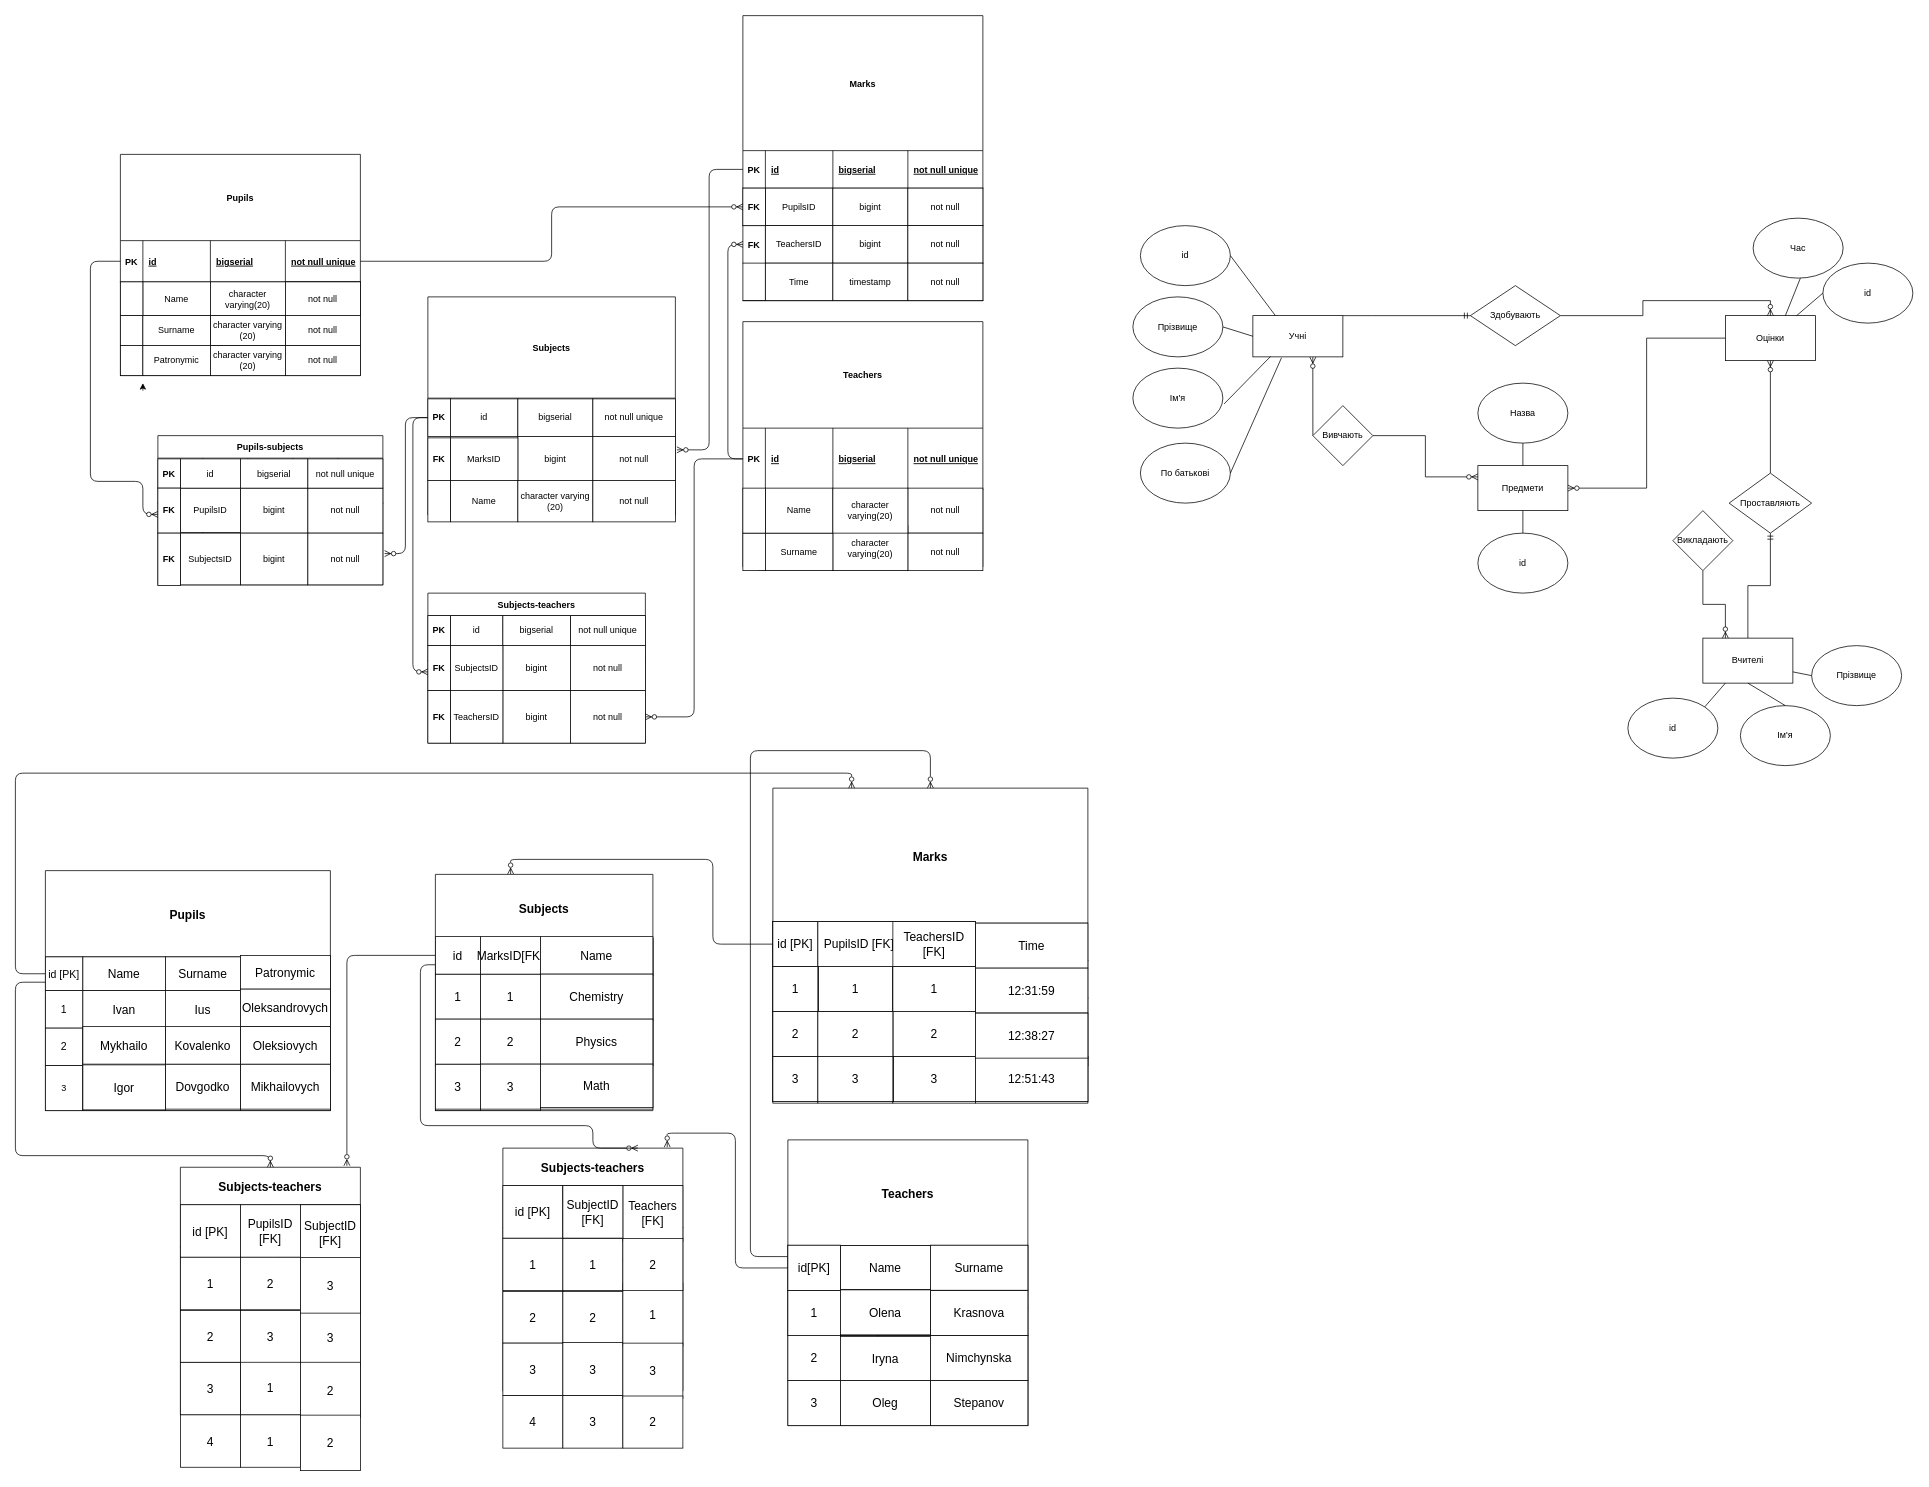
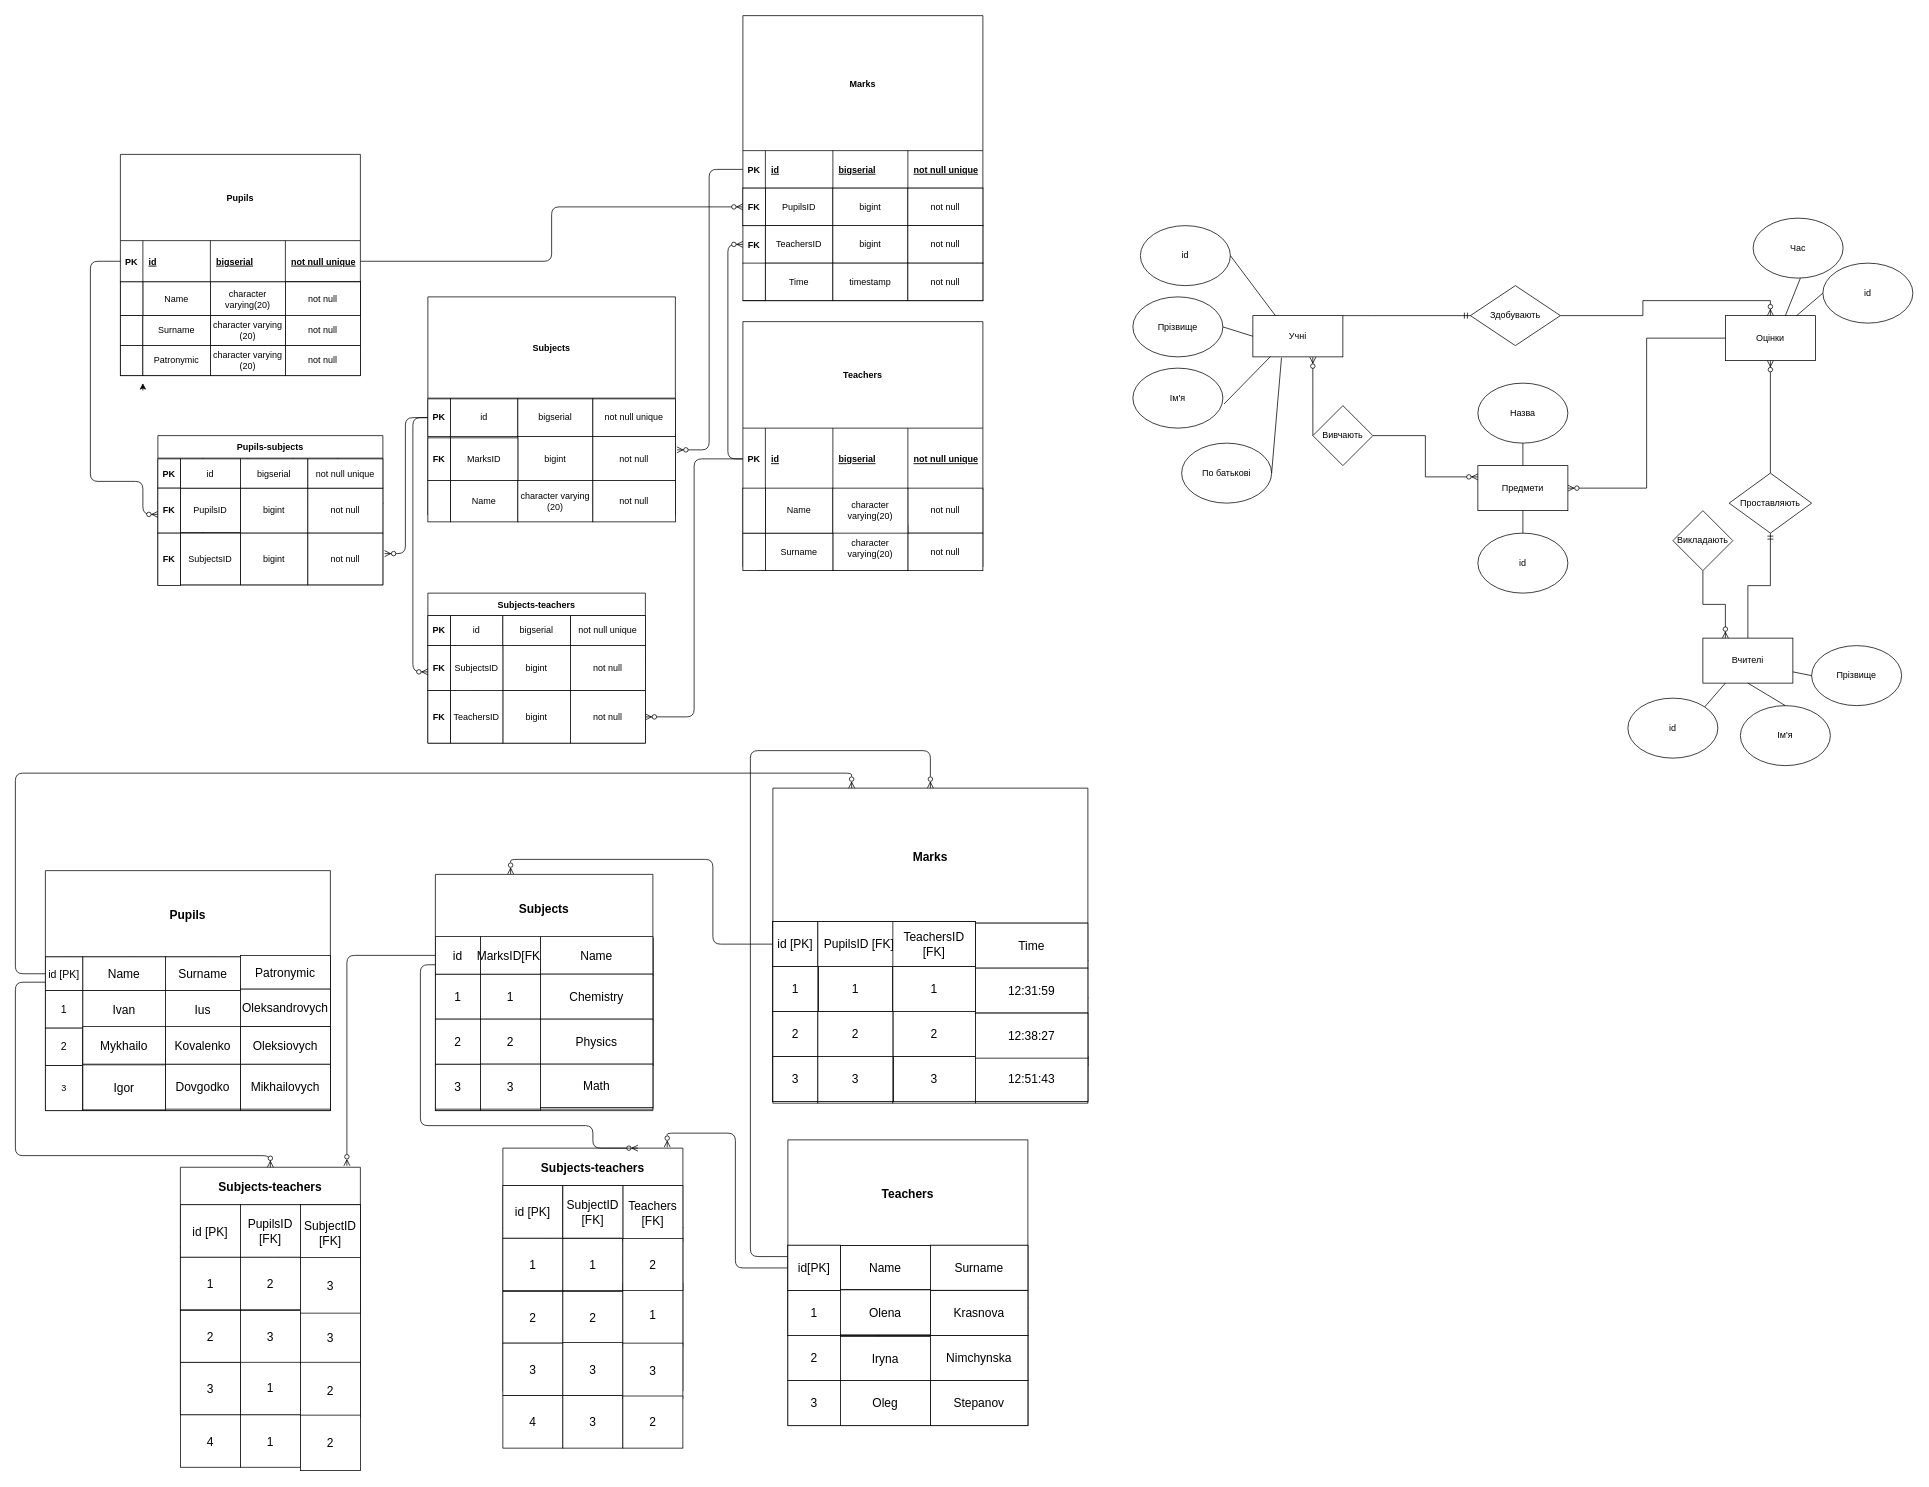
(1185, 473) -> (1227, 473)
